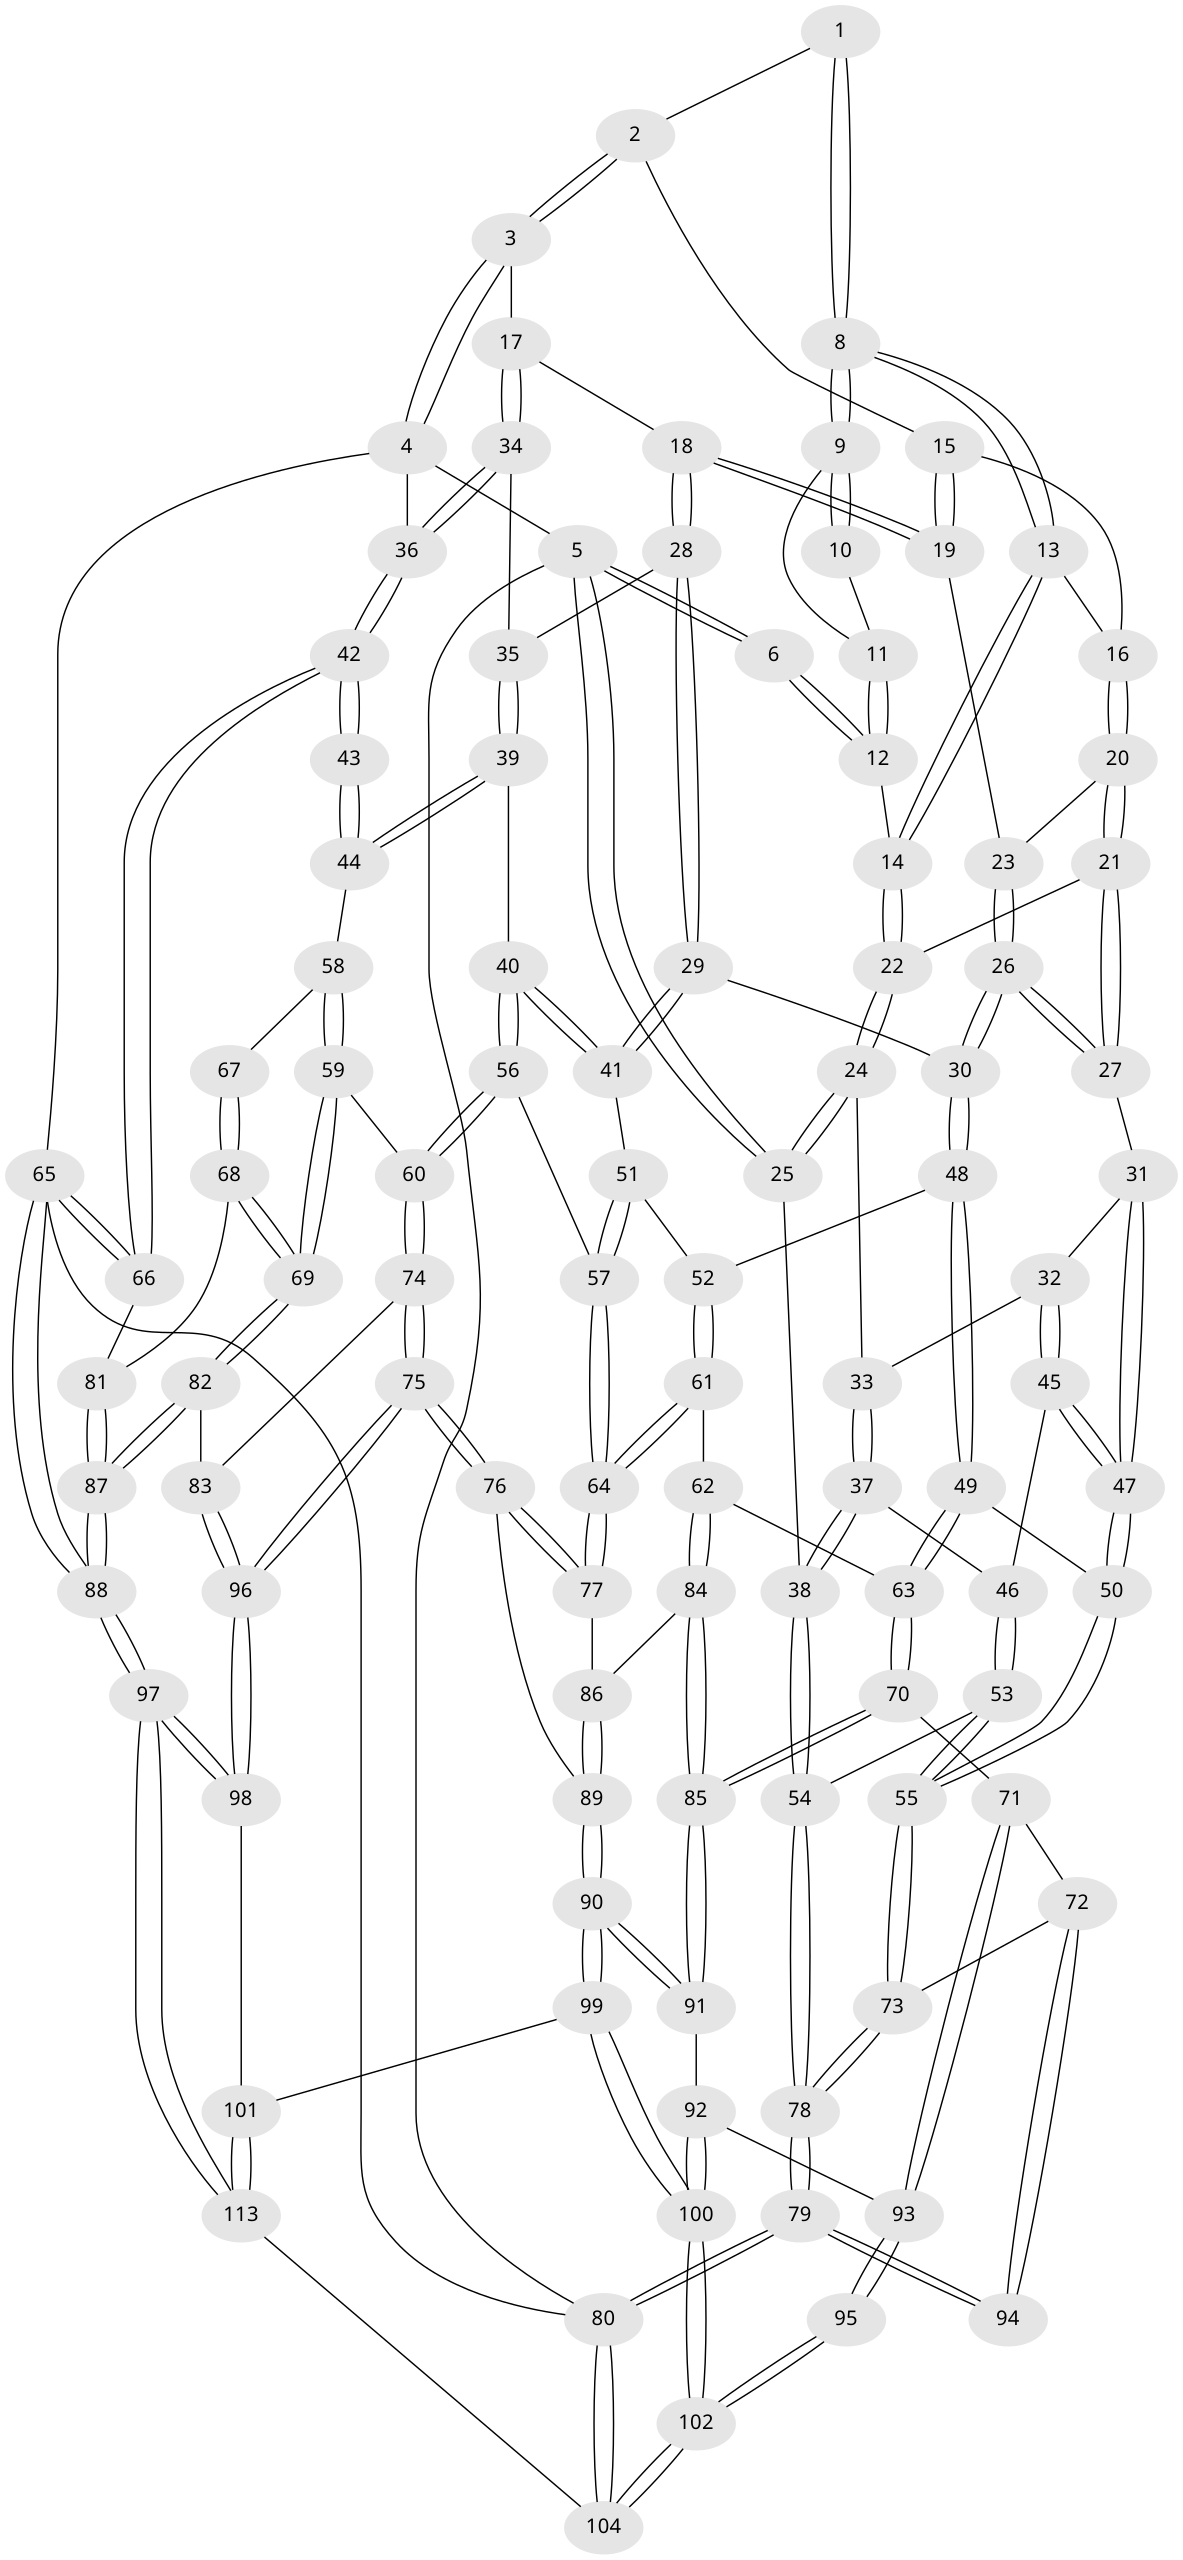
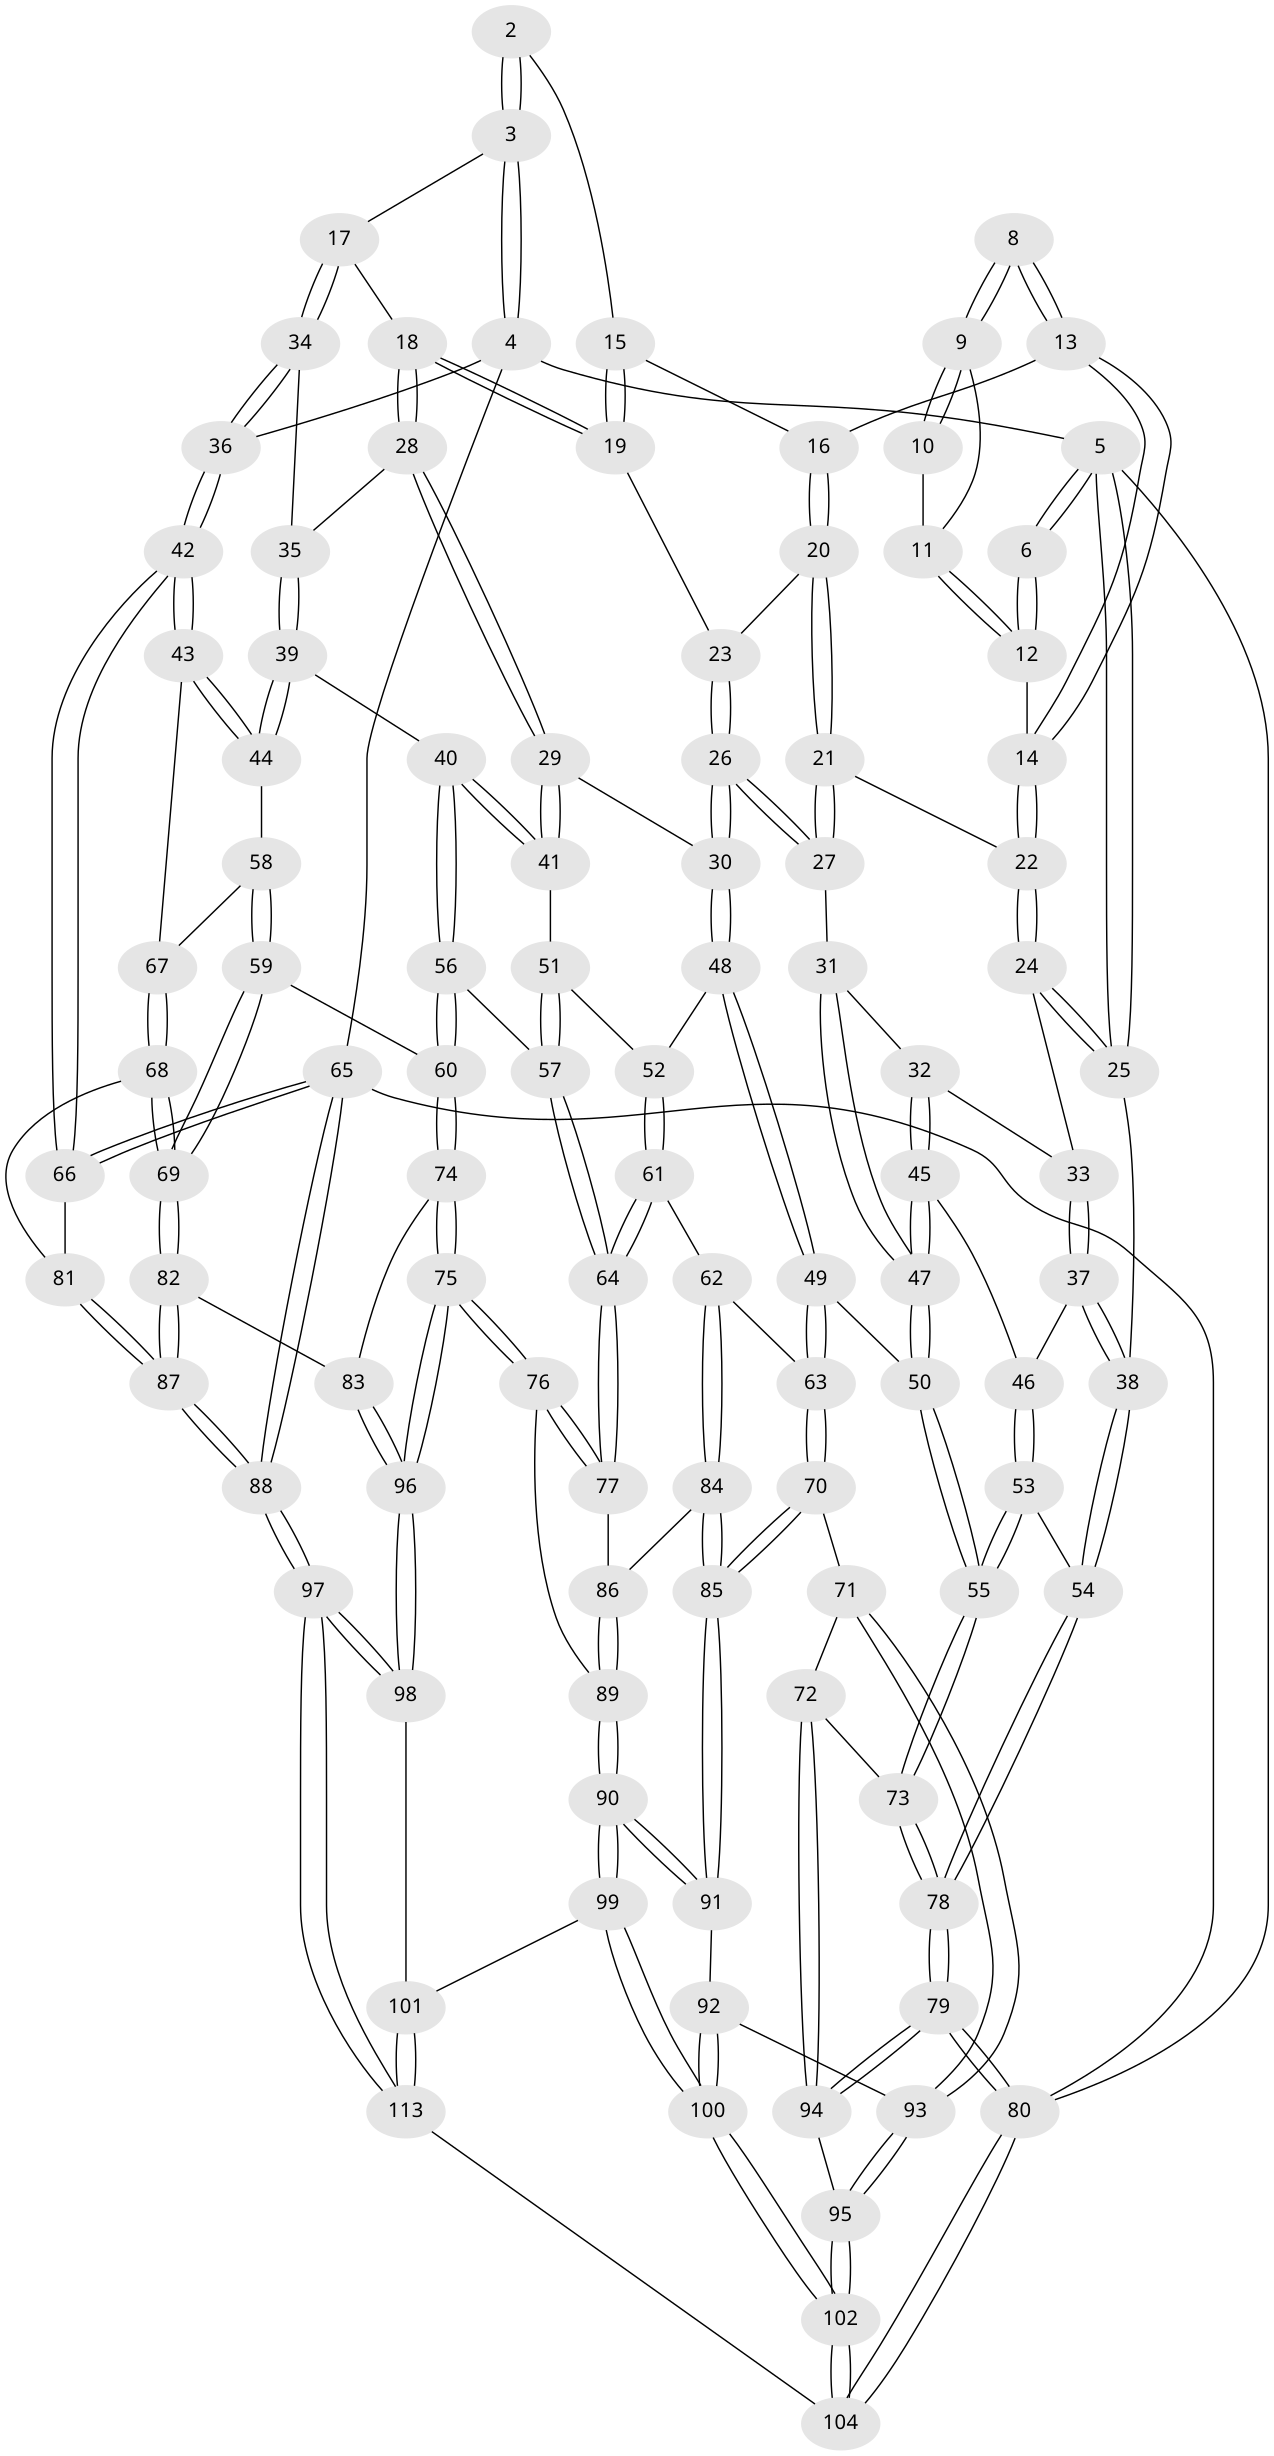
(841, 32) -> none
none -> (171, 812)
none -> (826, 2164)
